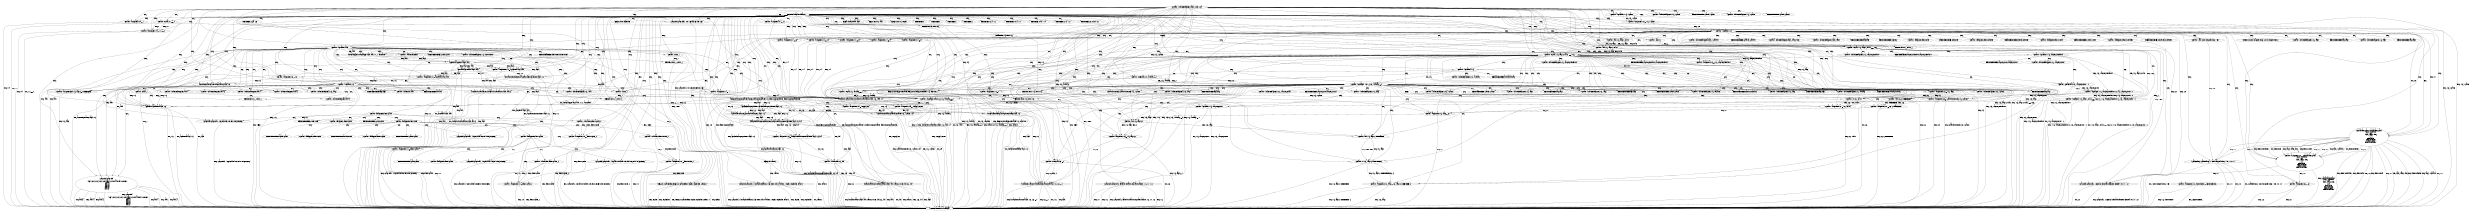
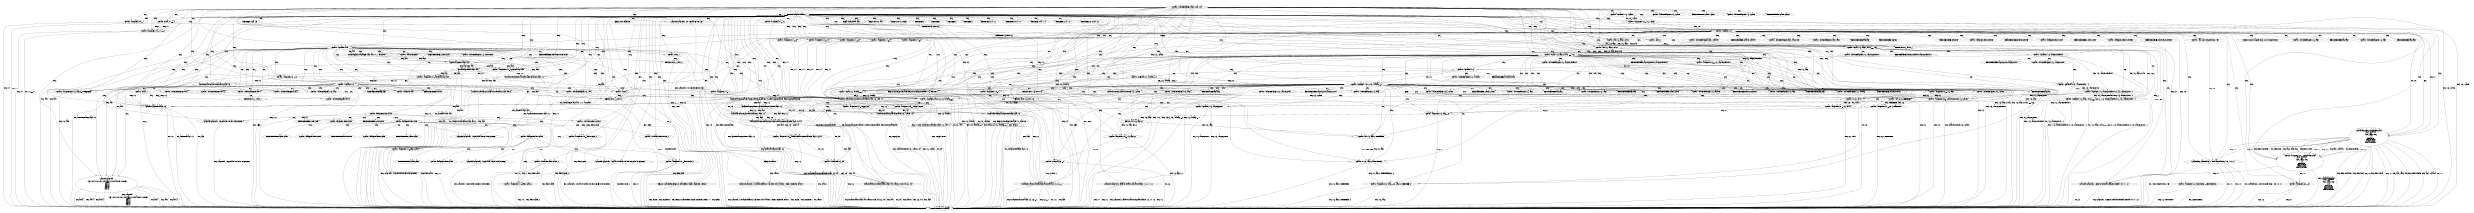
(376, 22) -> (655, 16)
(1918, 40) -> none
